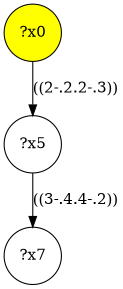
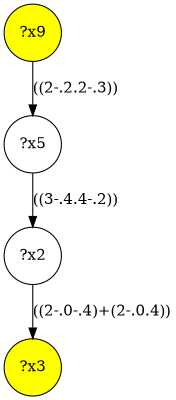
(33, 33) -> (33, 33)
(33, 256) -> (33, 256)
none -> (33, 367)
